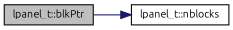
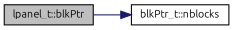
(180, 15) -> (180, 15)
